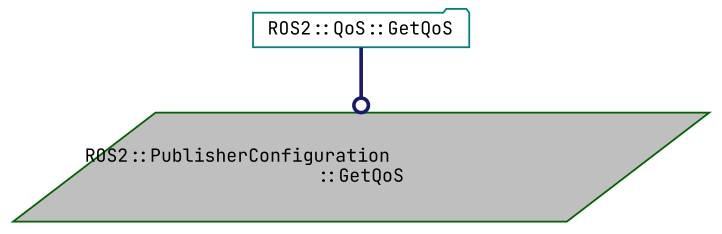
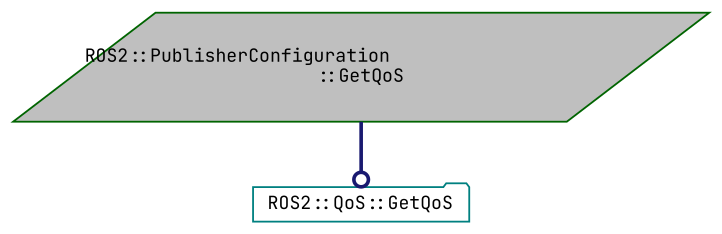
(361, 73) -> (361, 147)
